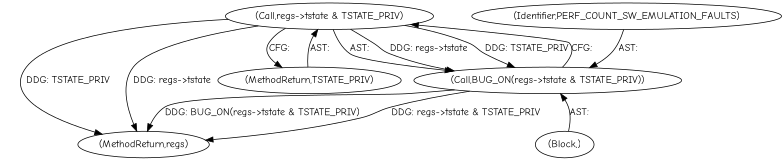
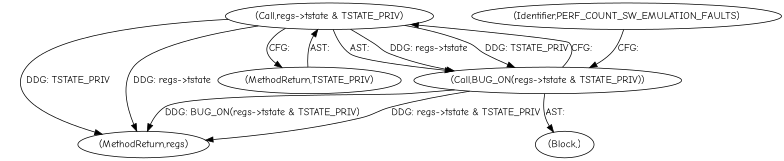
(630, 48) -> (630, 48)
(570, 115) -> (544, 110)
